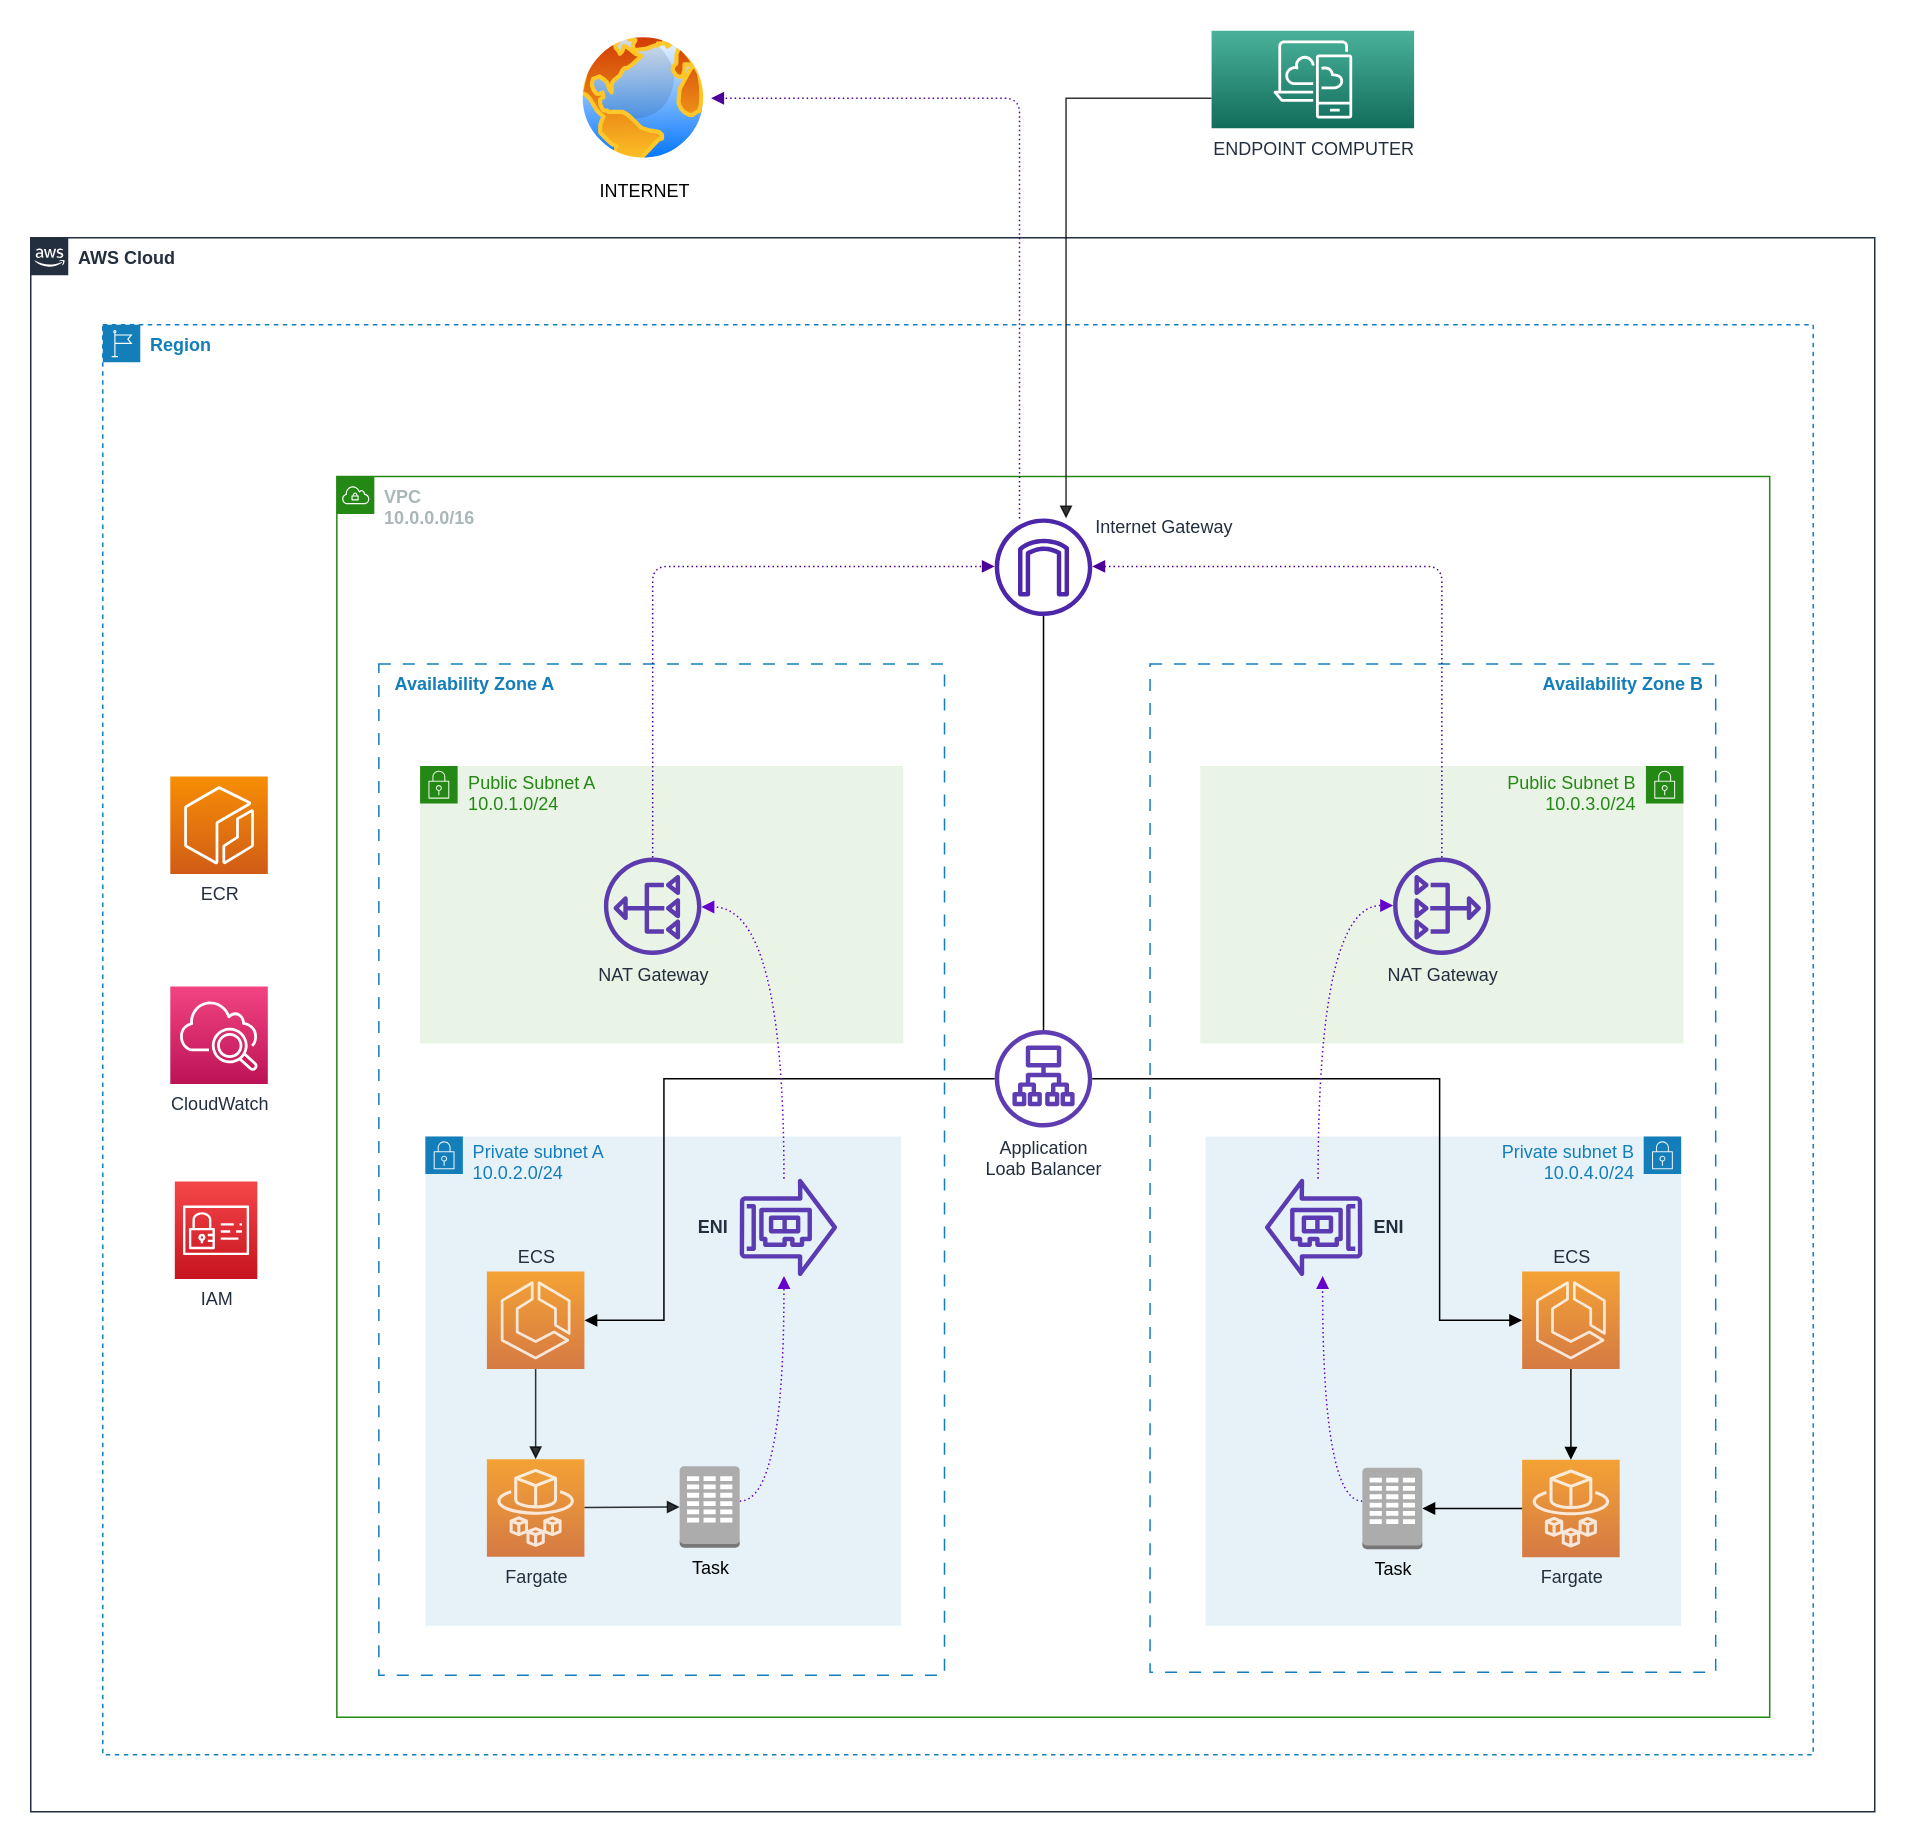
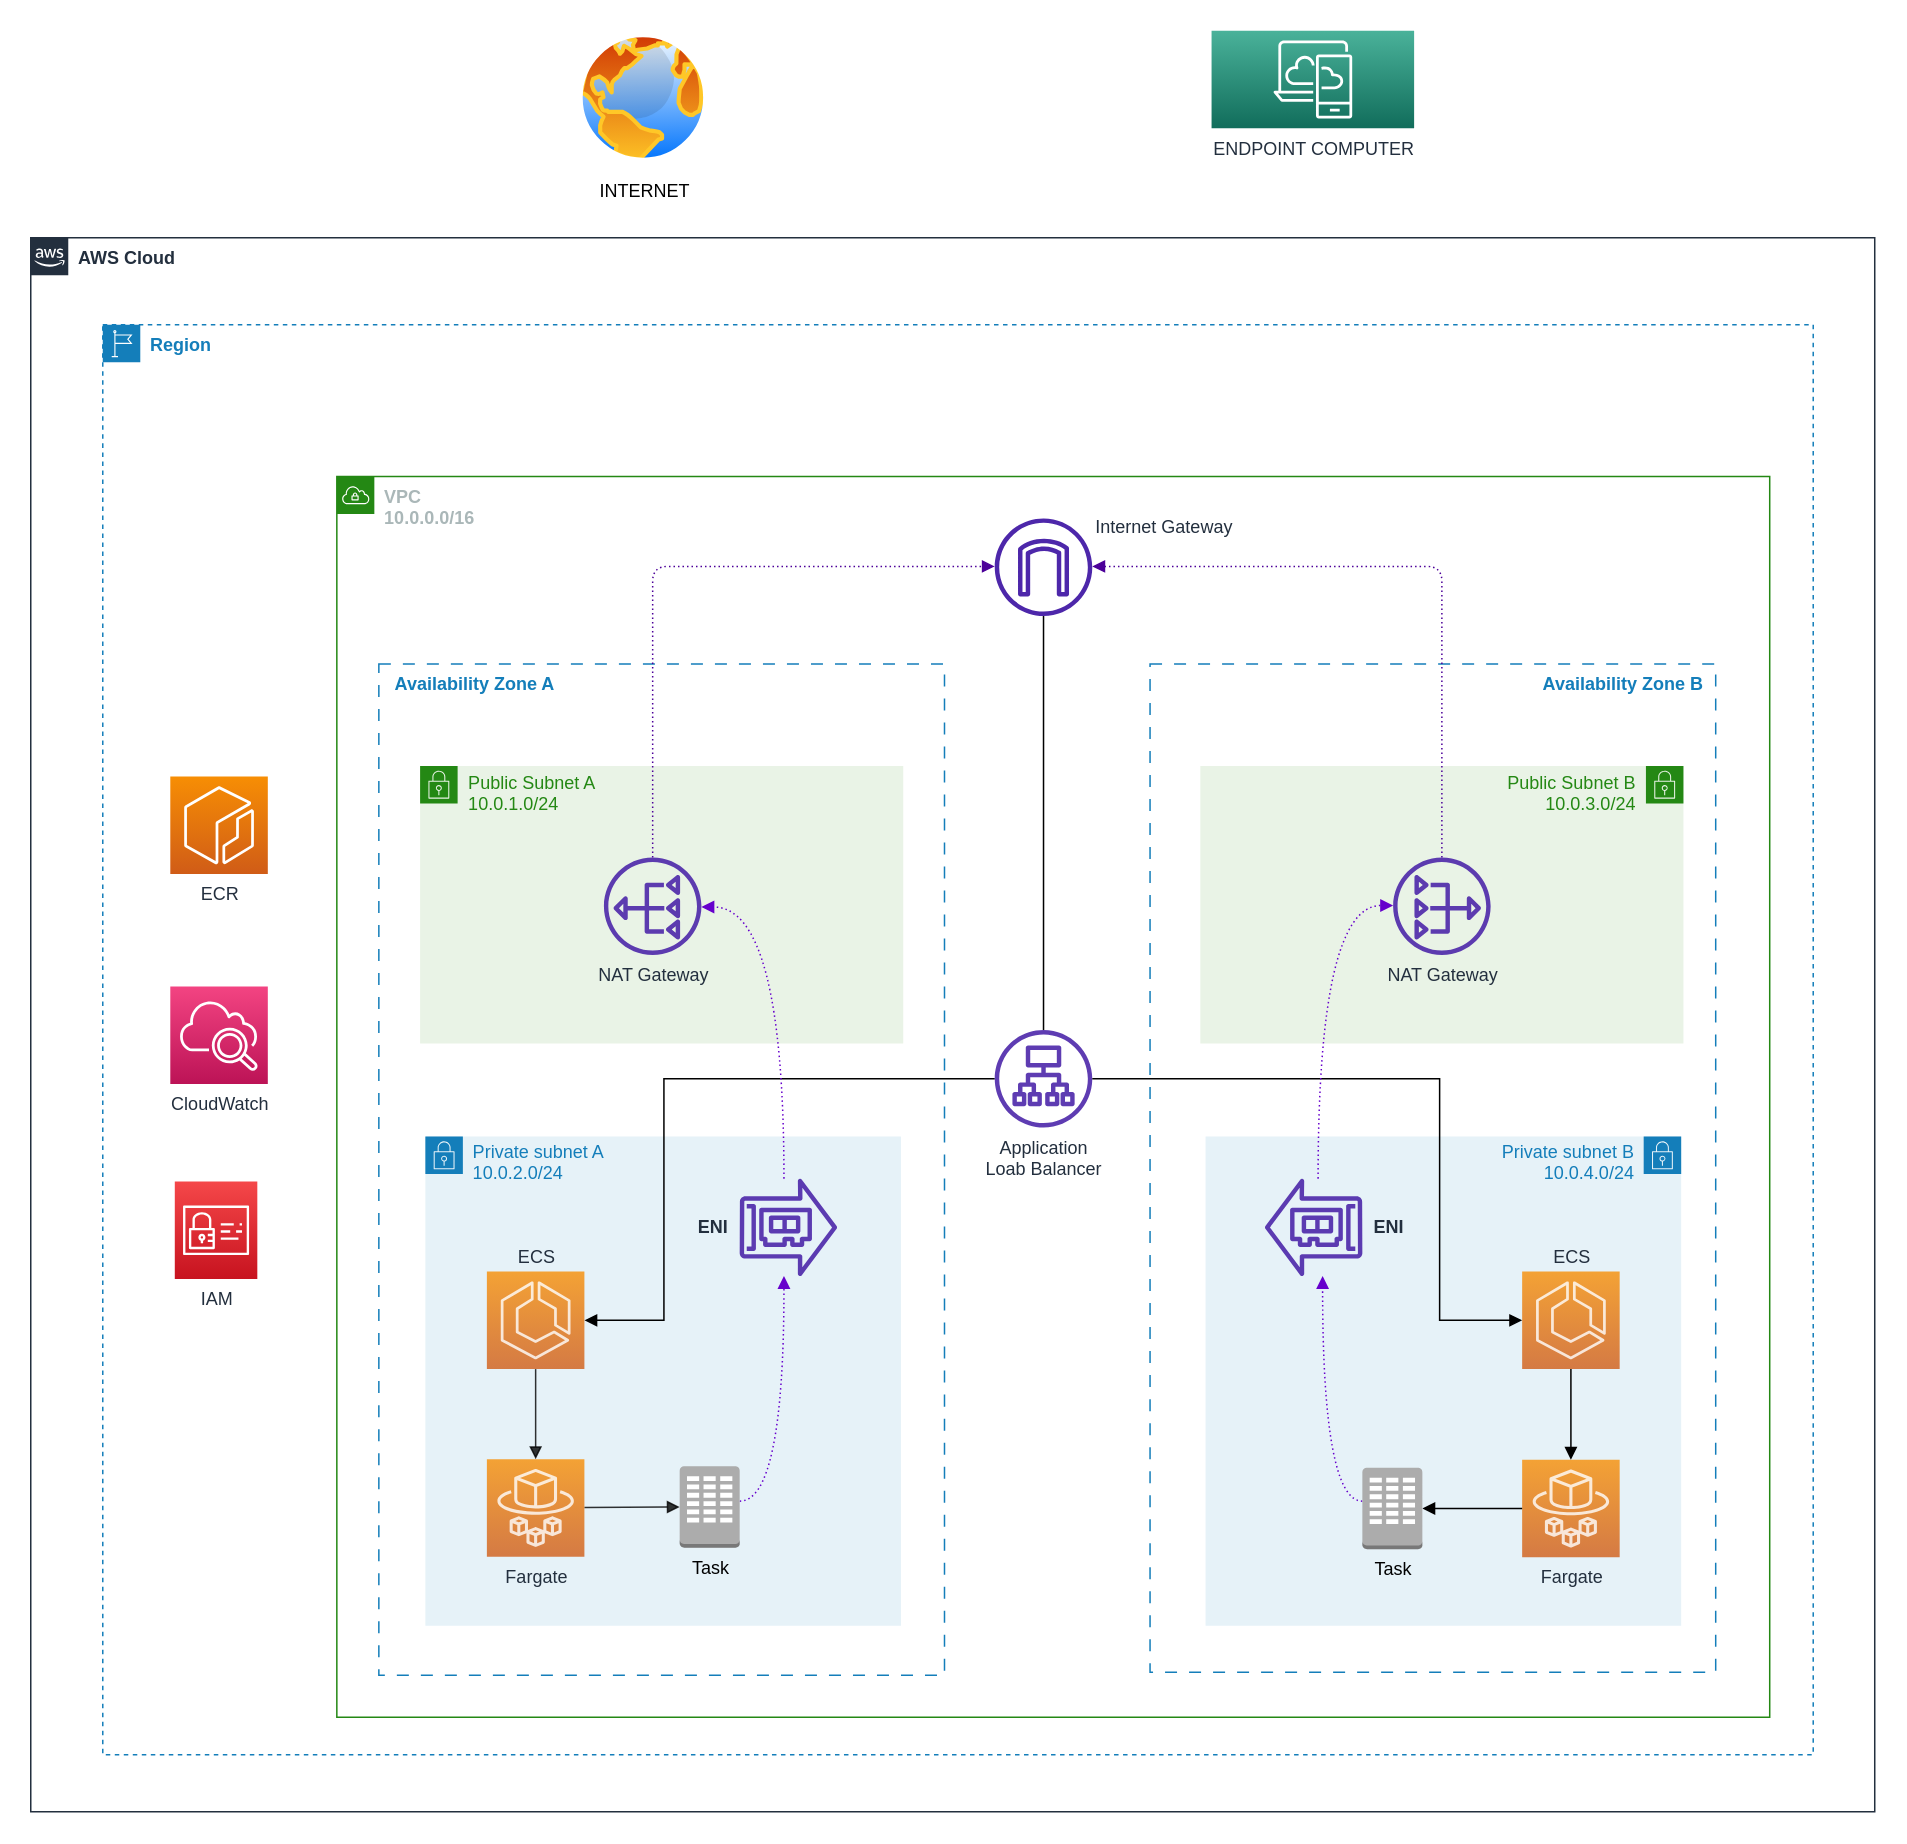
(1019, 165) -> none
(1066, 230) -> none
